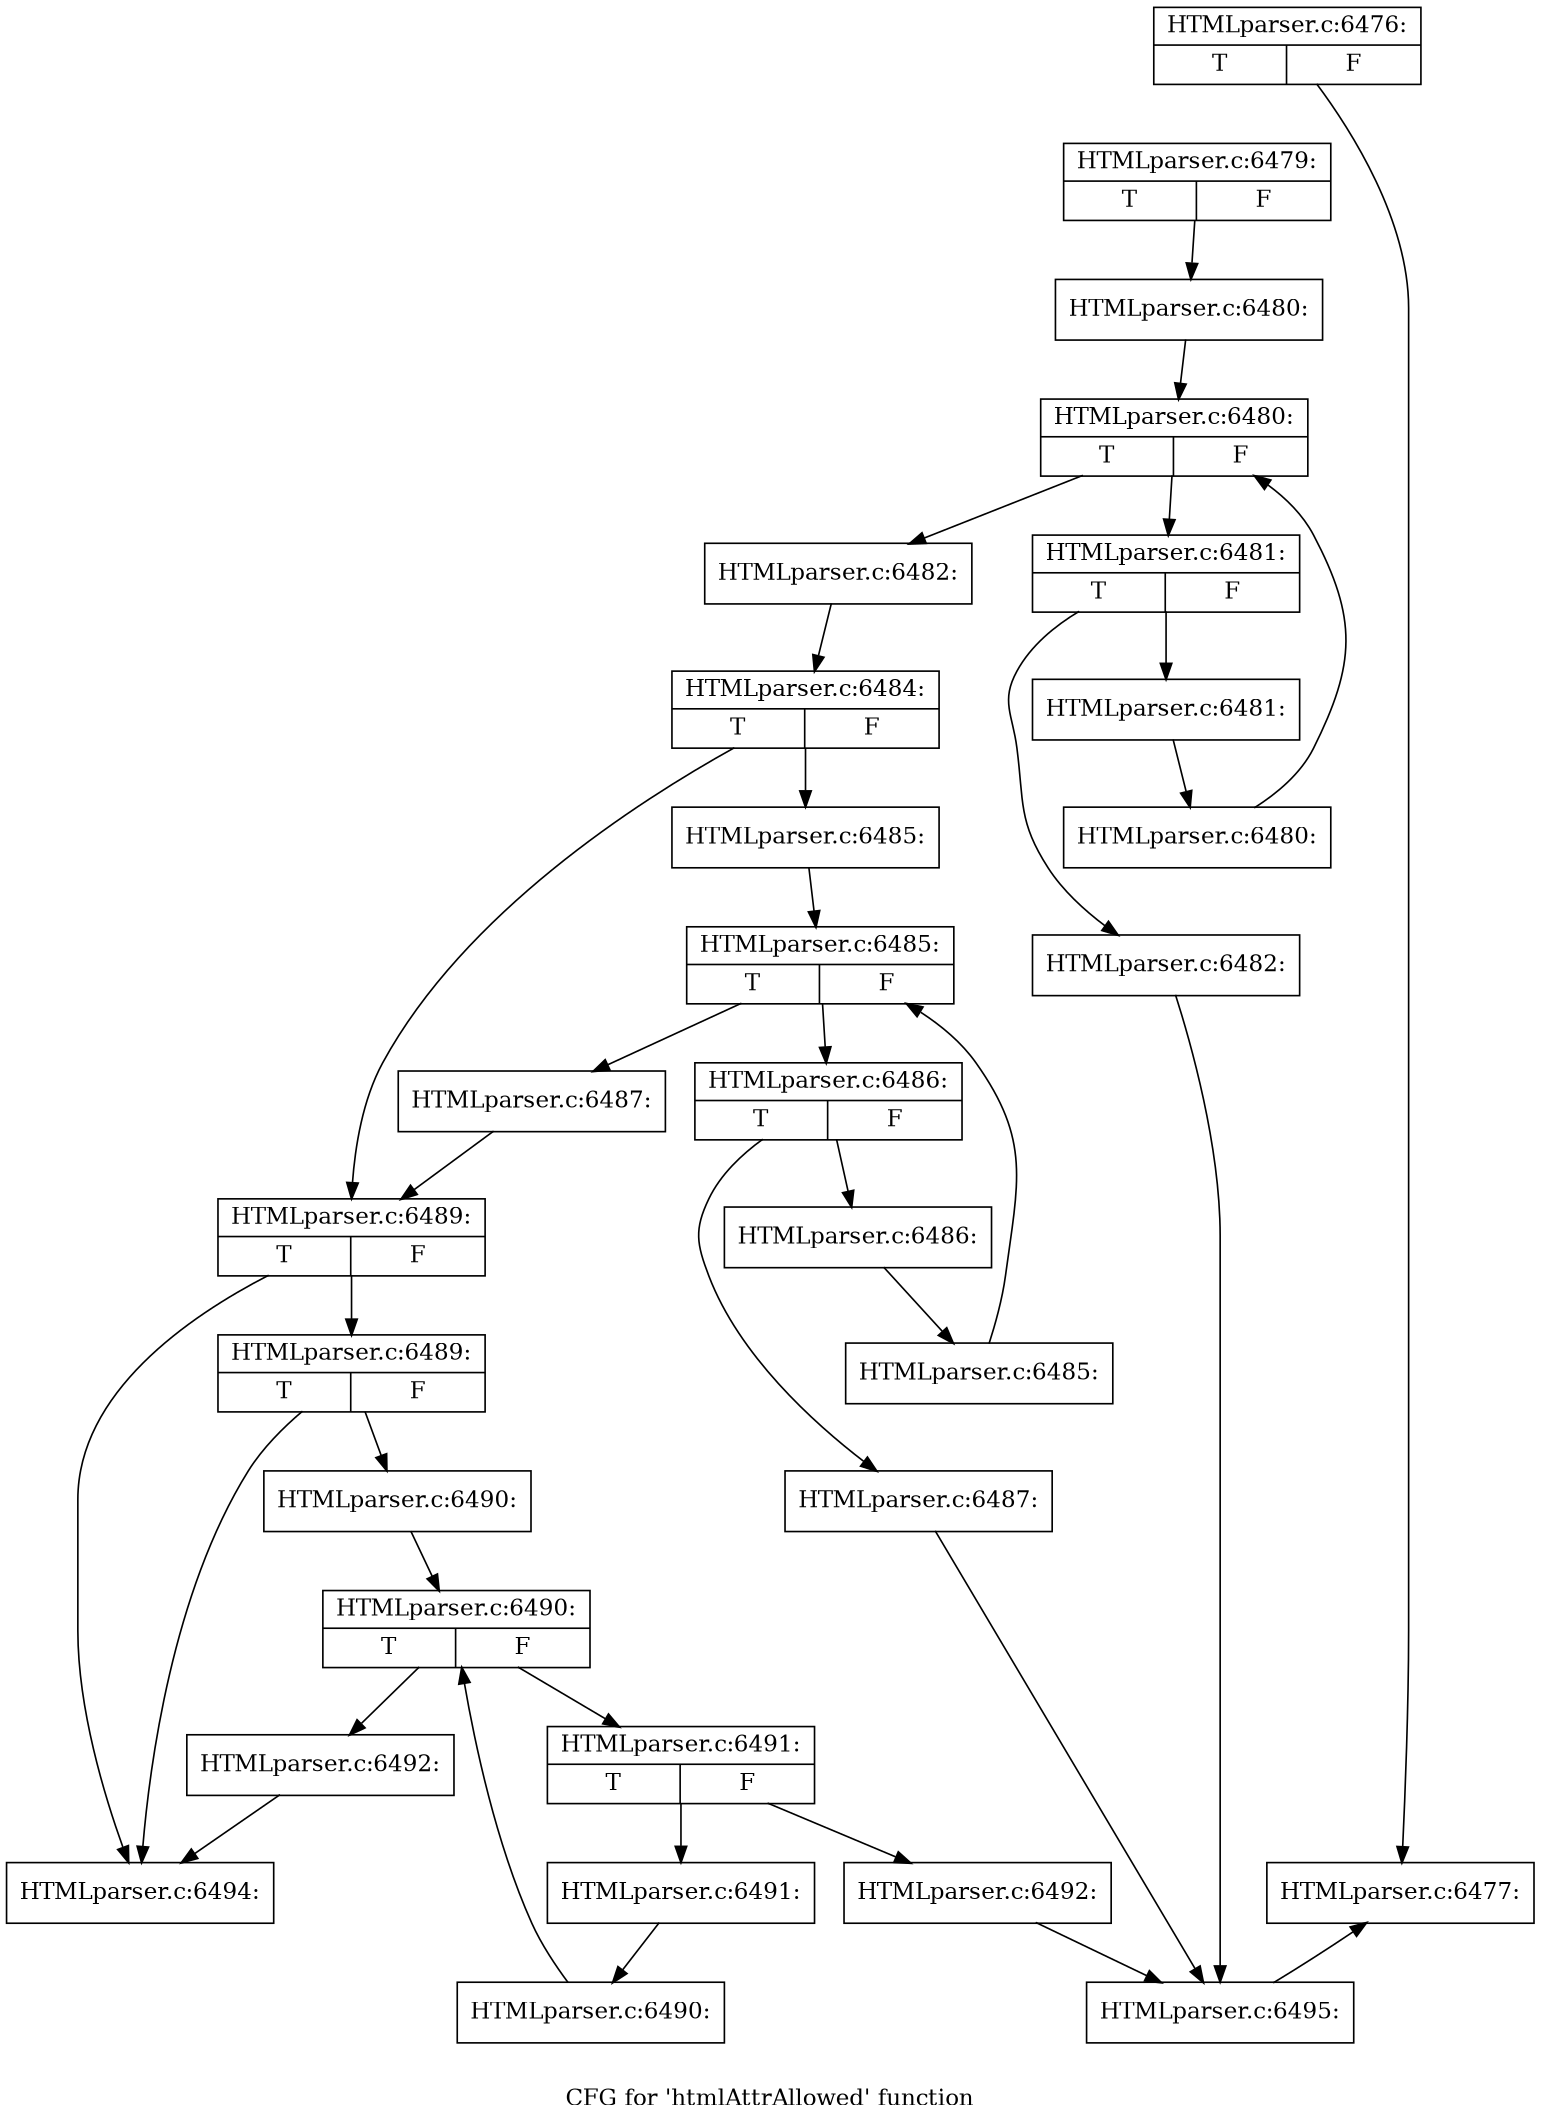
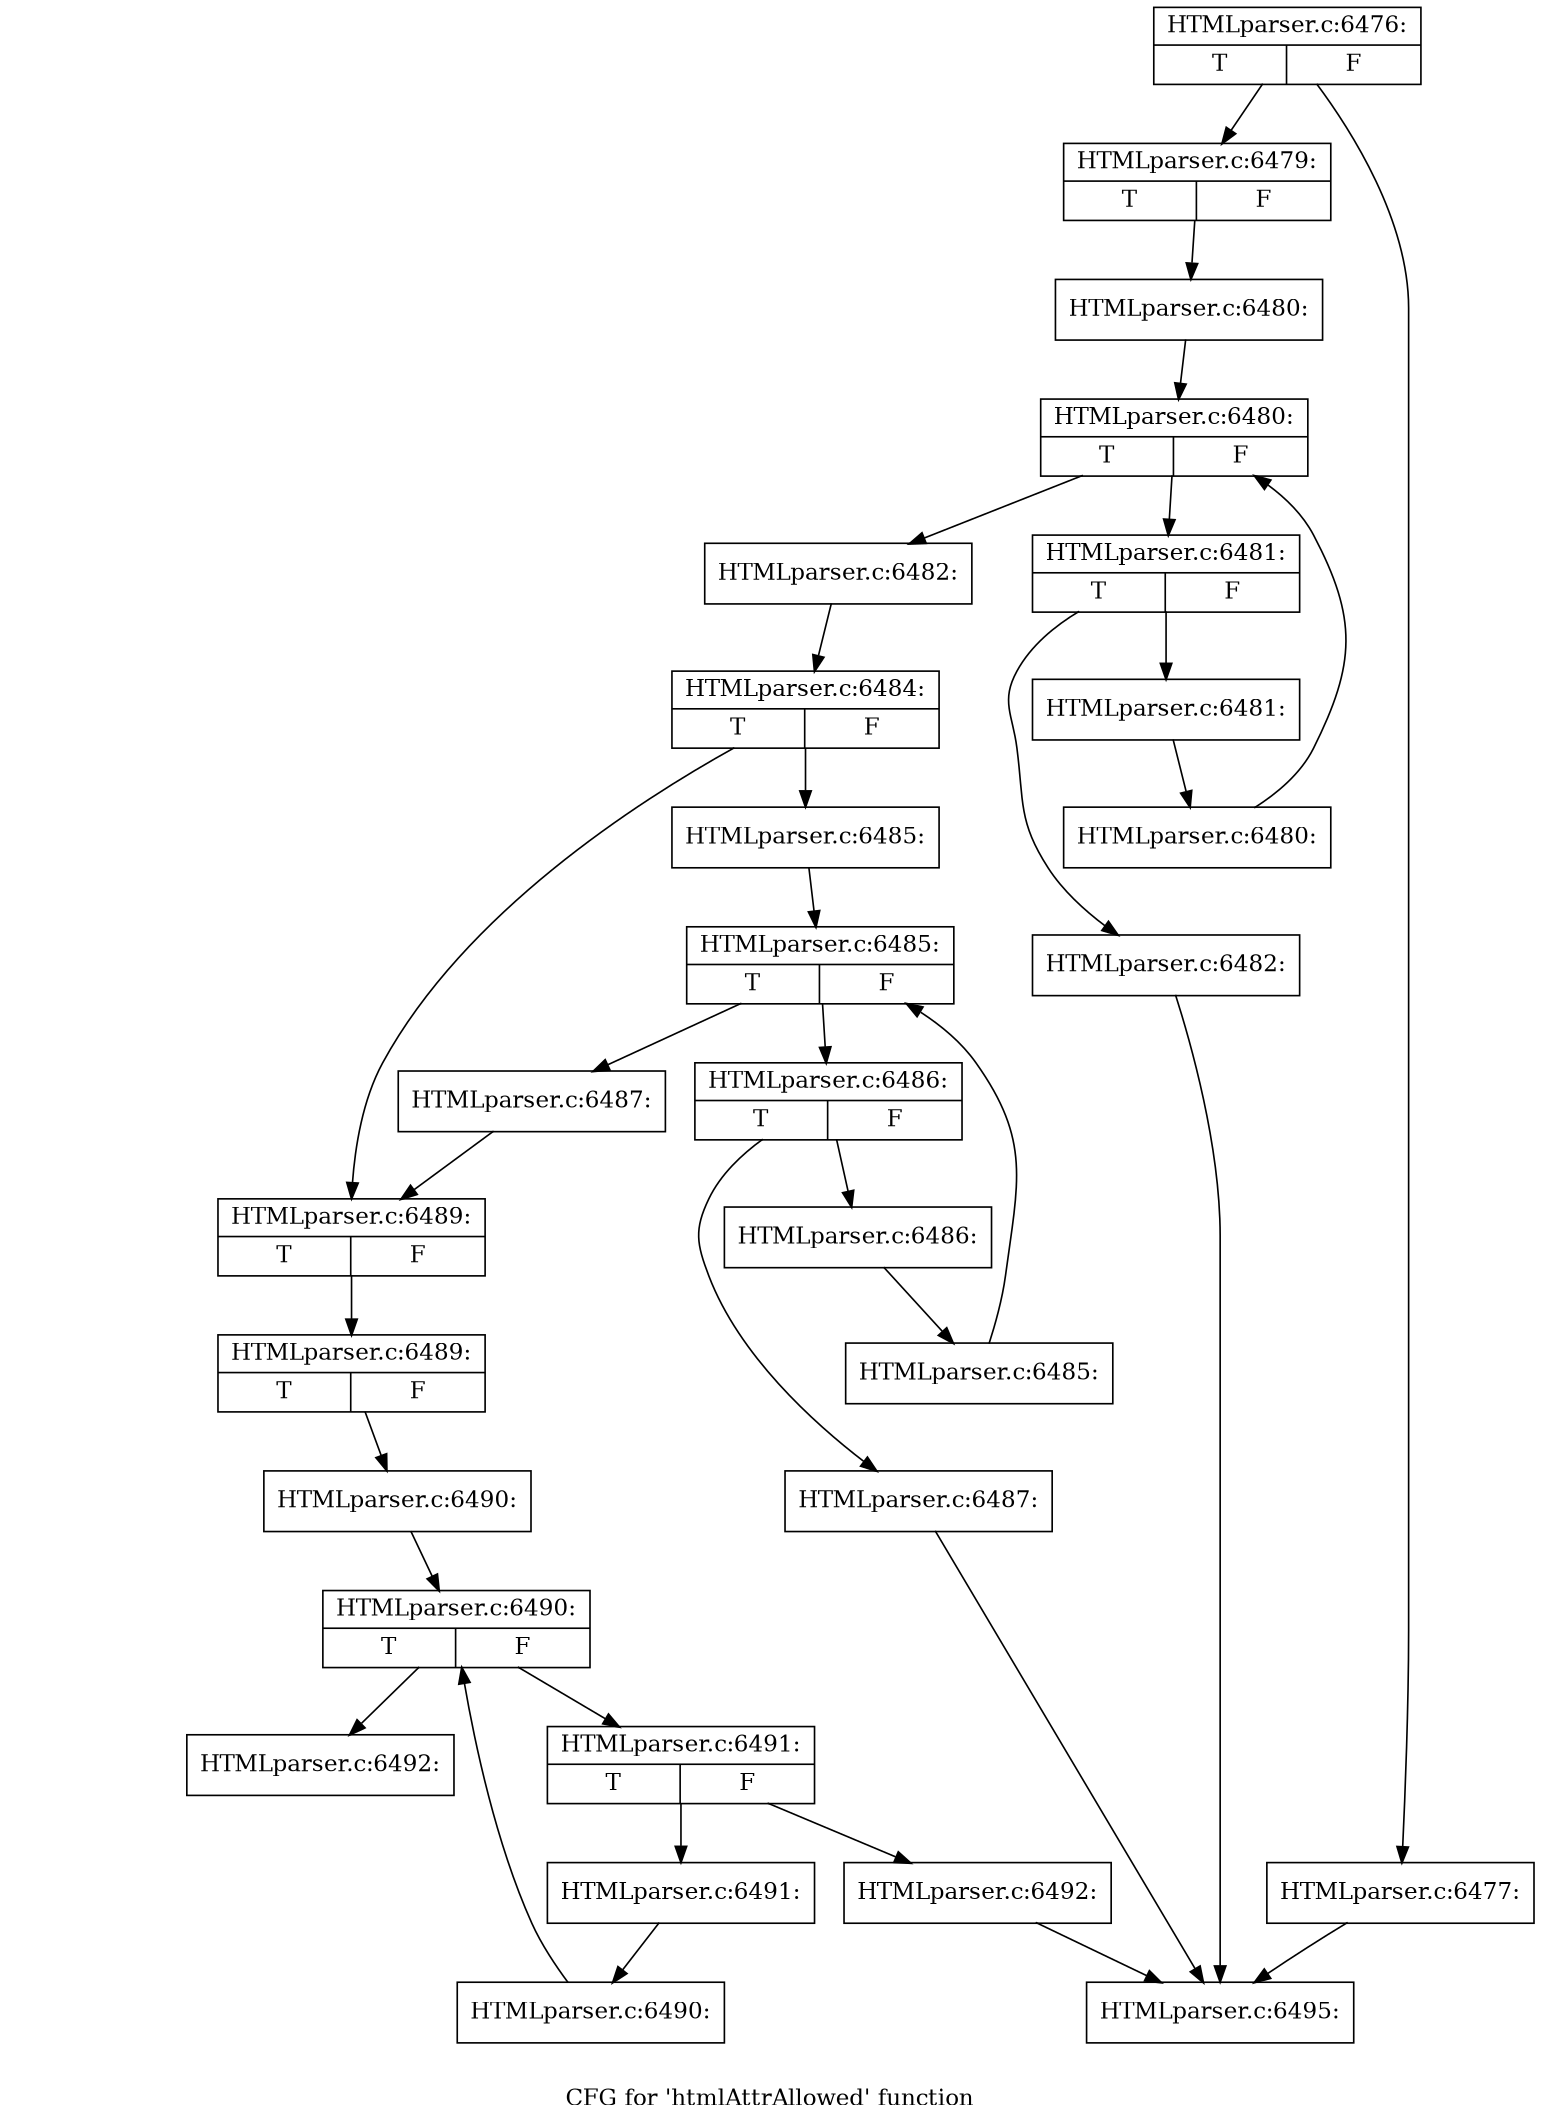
none -> (1247, 107)
(140, 1893) -> none
(1313, 1958) -> (1307, 1947)
